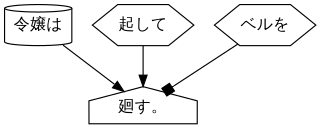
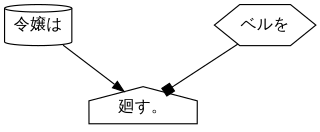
(143, 25) -> none
